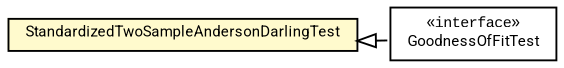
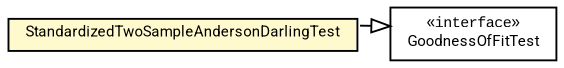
(383, 41) -> (364, 26)
